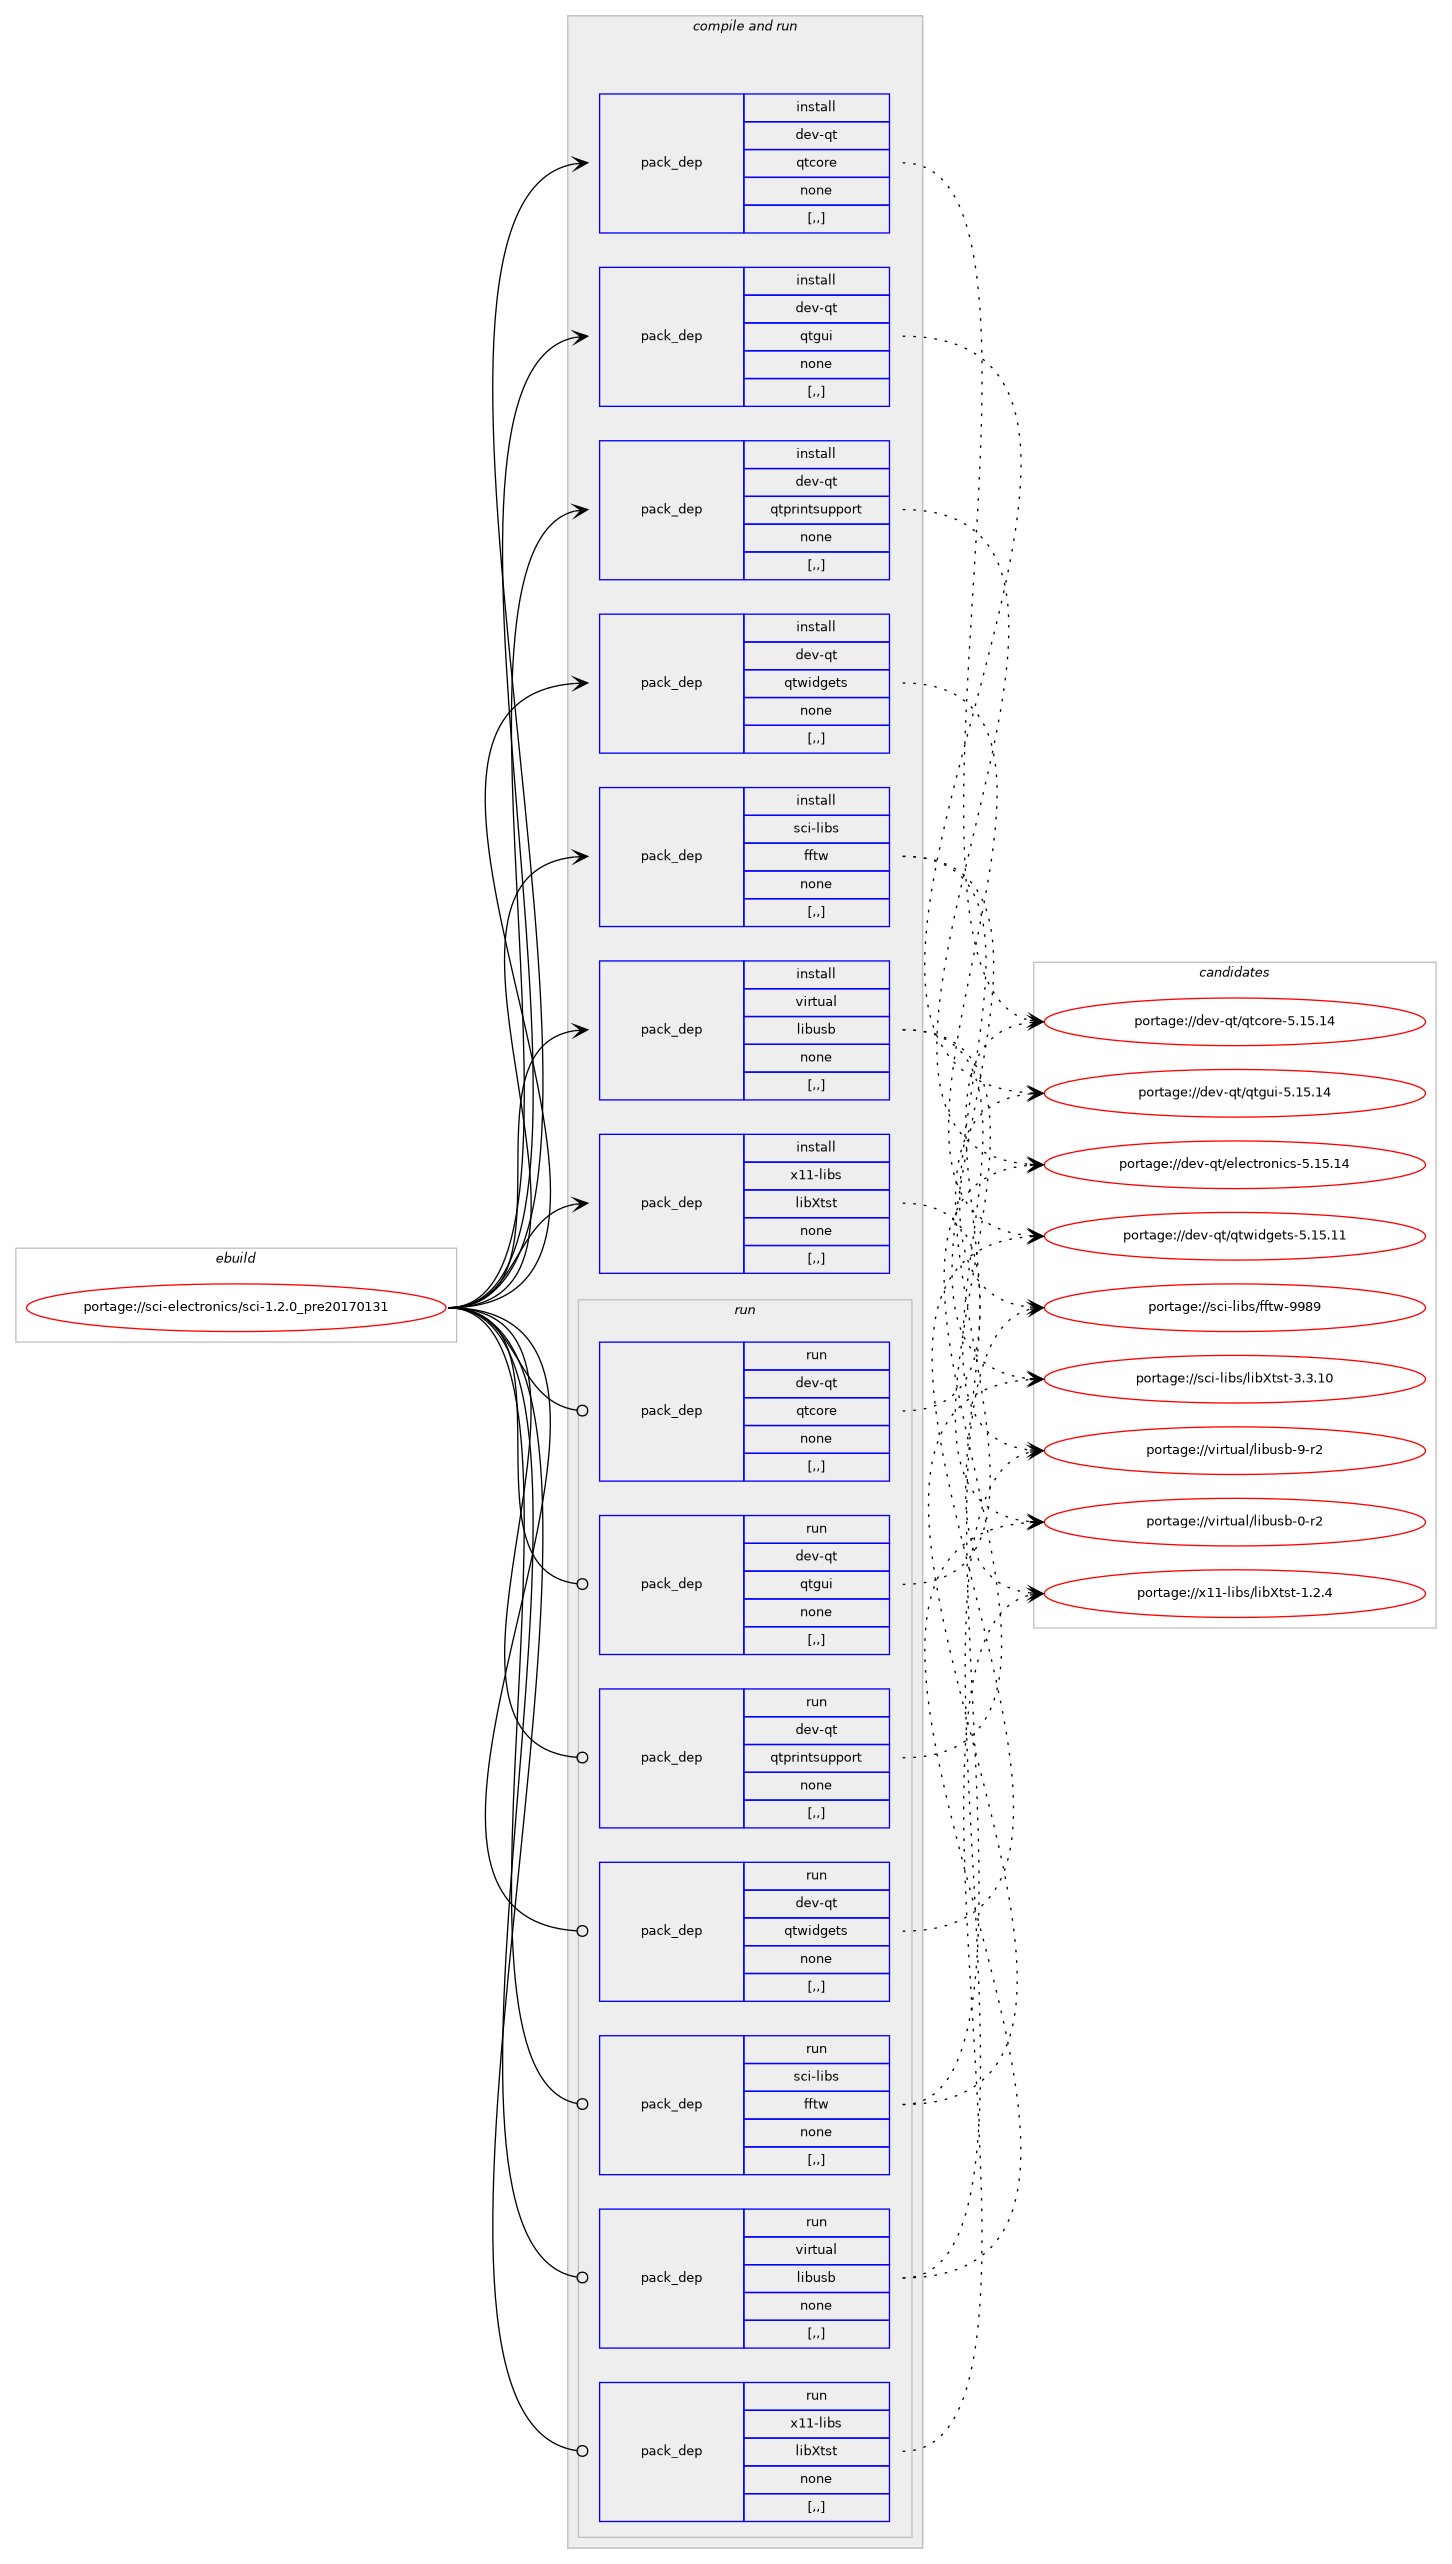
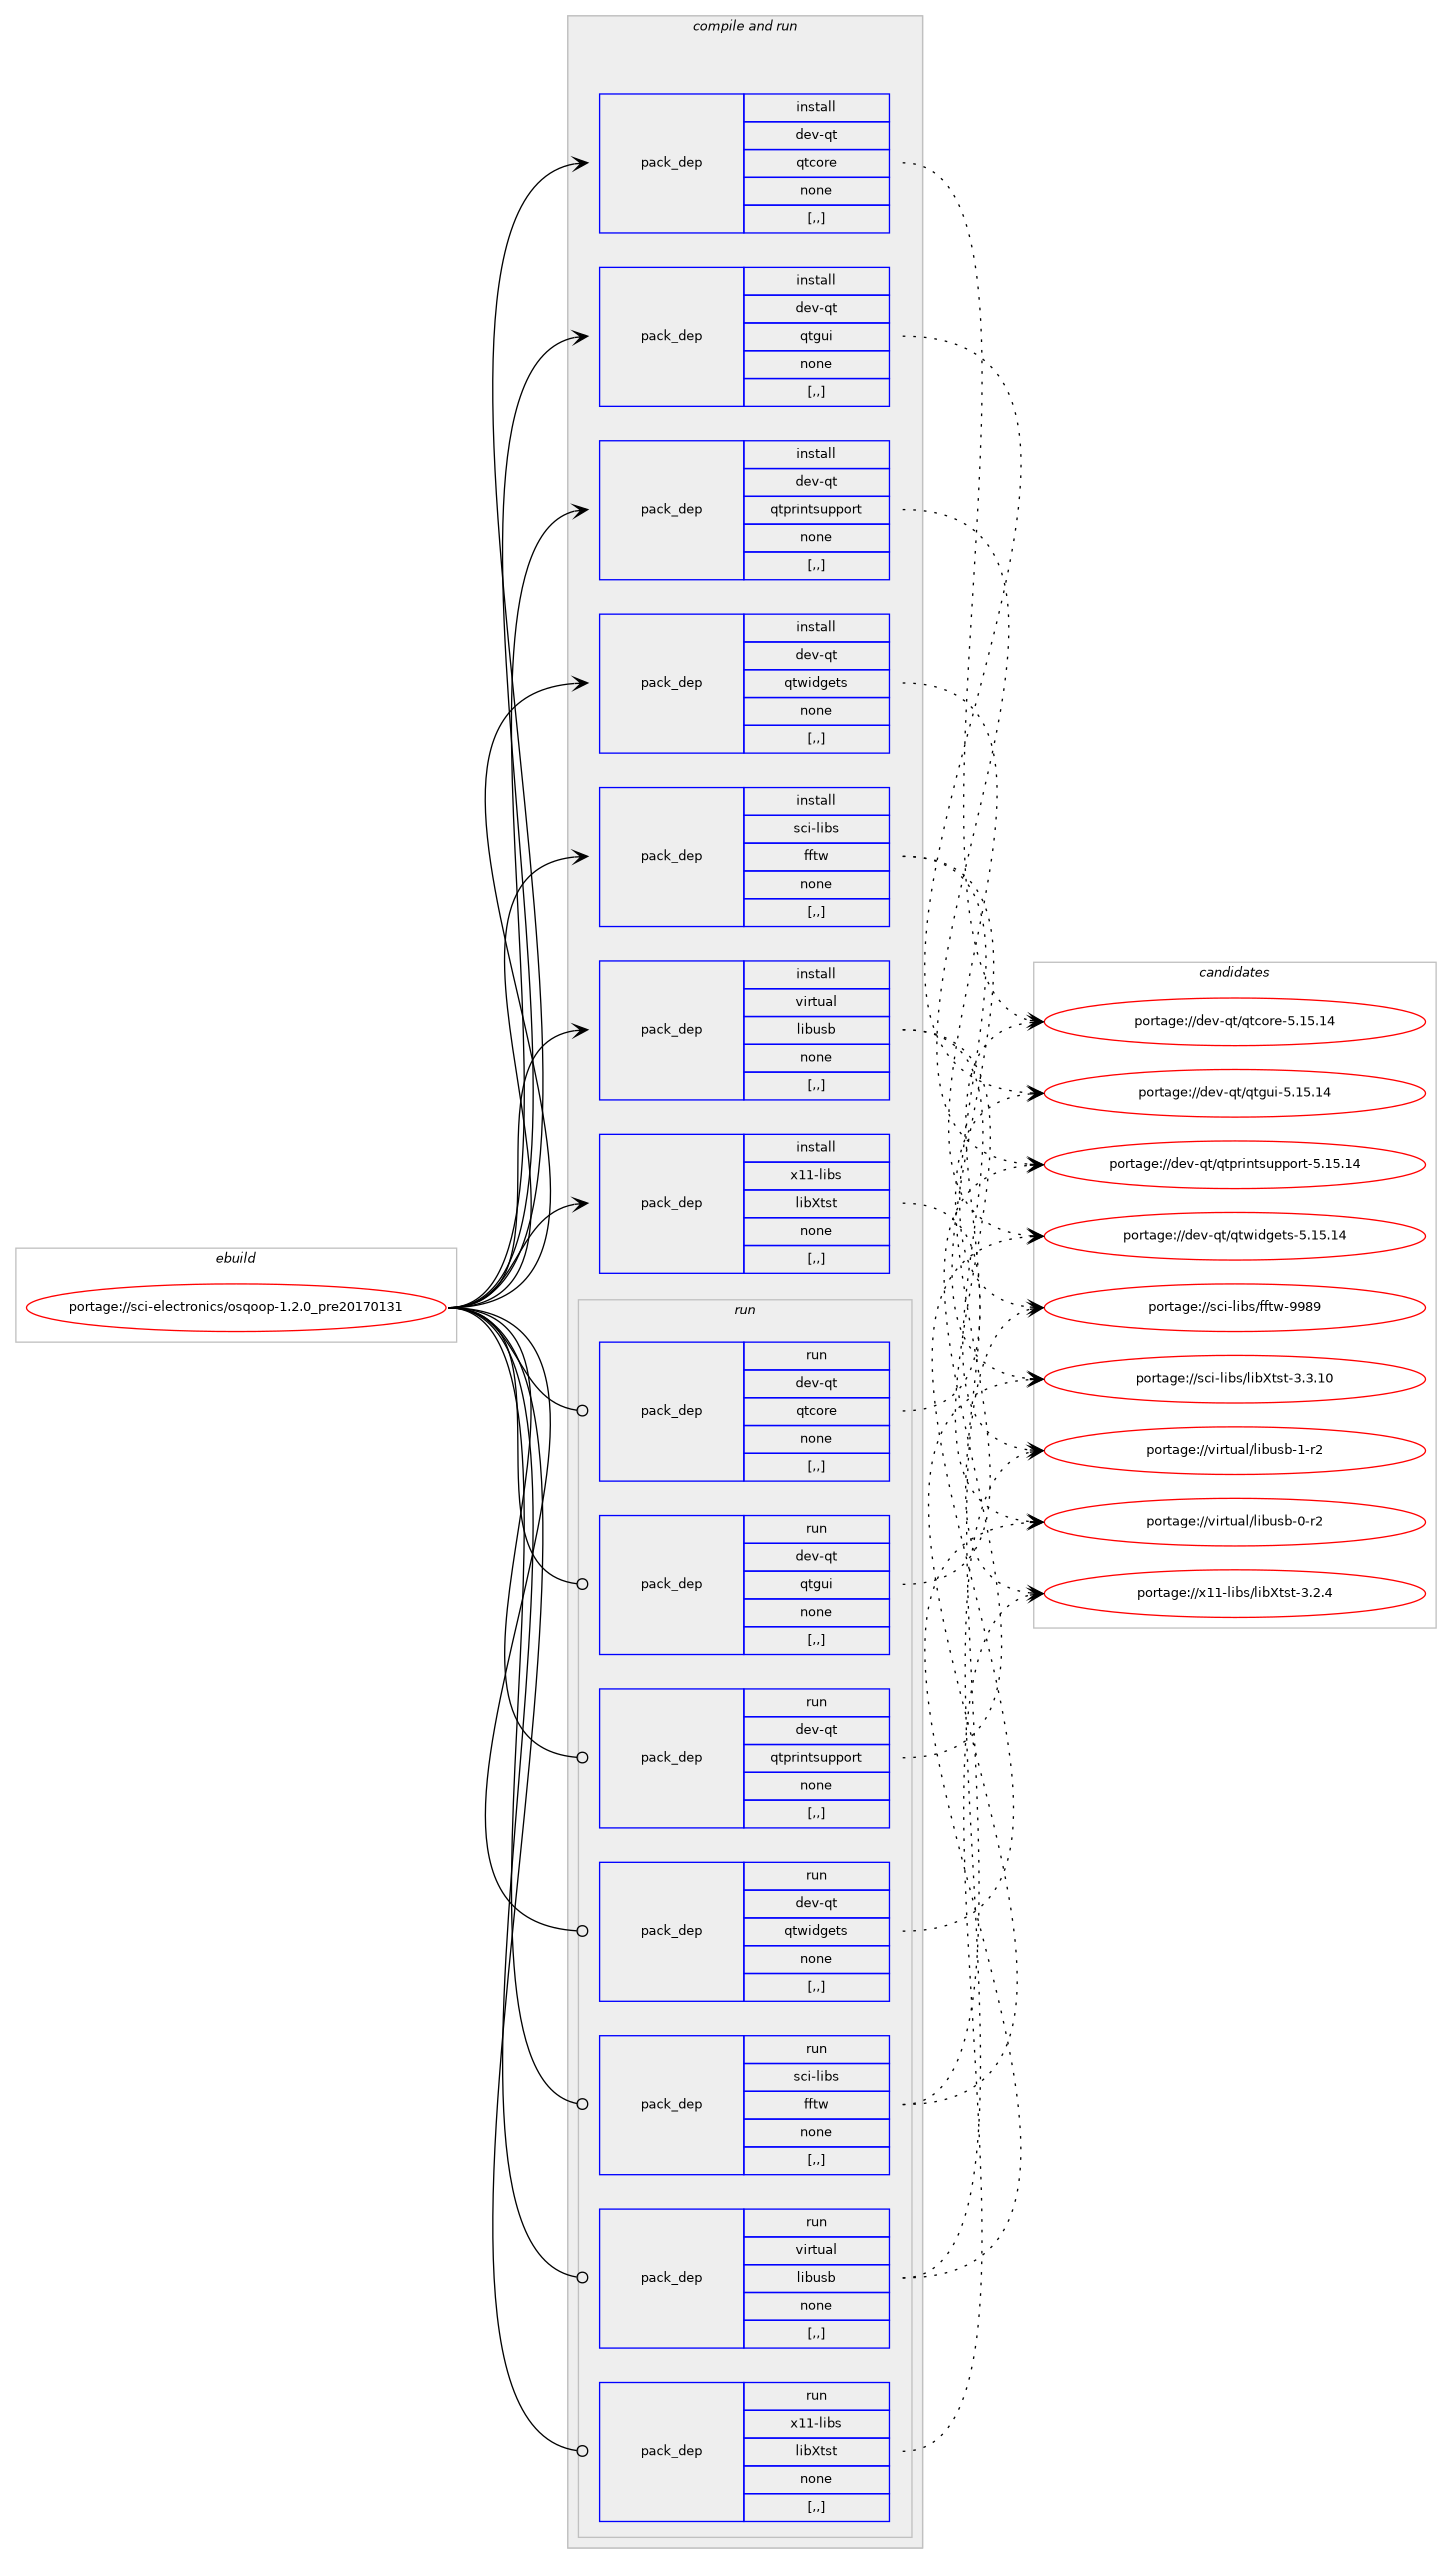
(1235, 1165) -> (1235, 1165)
(1235, 1236) -> (1235, 1236)
(236, 1308) -> (236, 1308)
(1235, 1451) -> (1235, 1451)
(1235, 1594) -> (1235, 1594)
